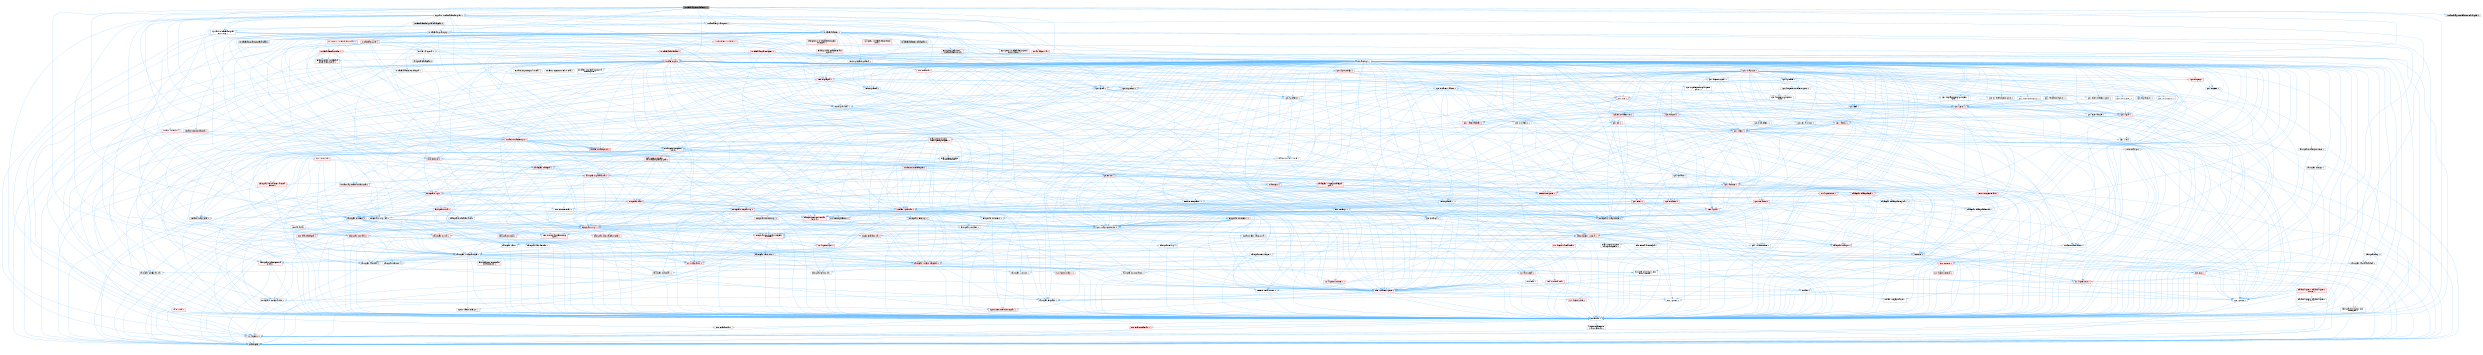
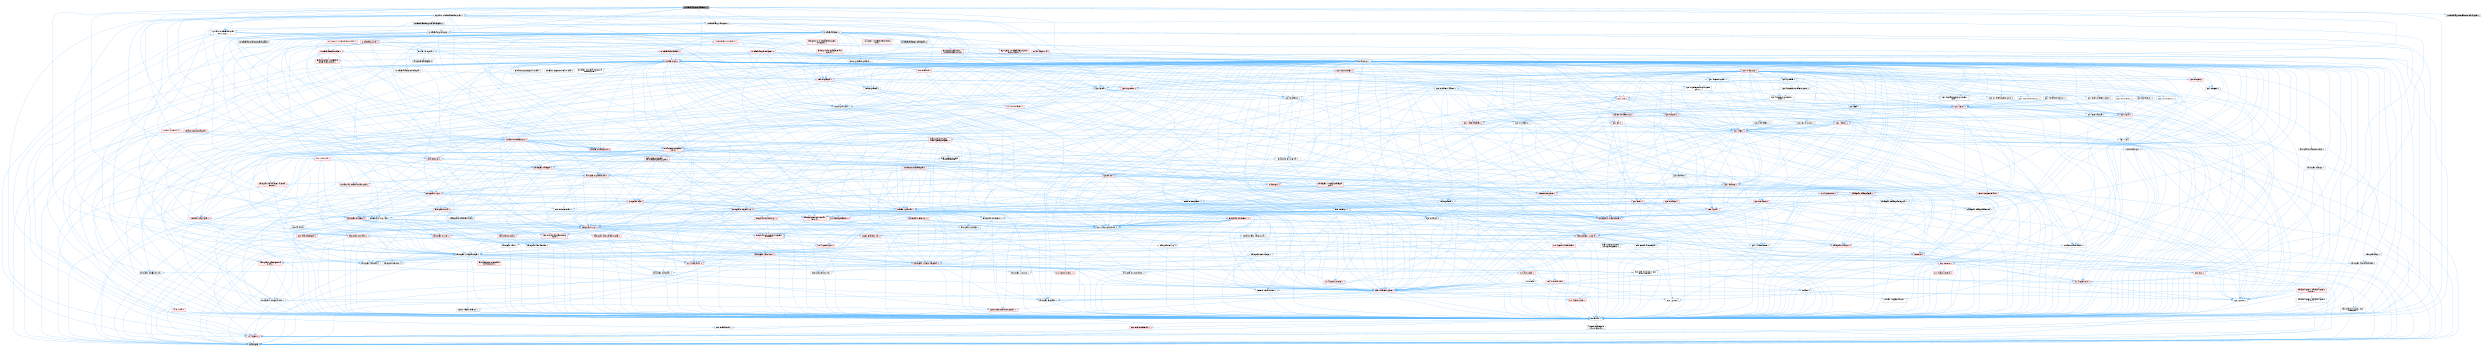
none -> (1015, 107)
(1288, 159) -> (1288, 159)
